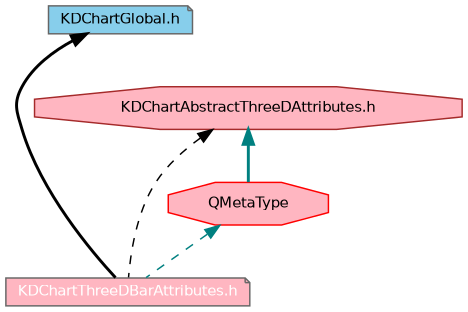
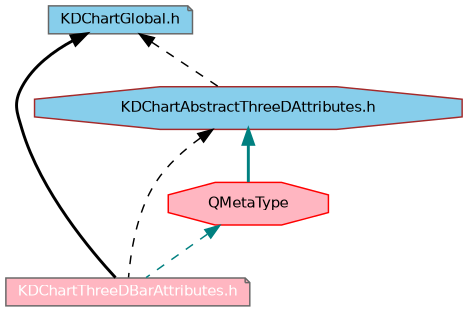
none -> (185, 64)
(248, 108) -> (248, 108)
